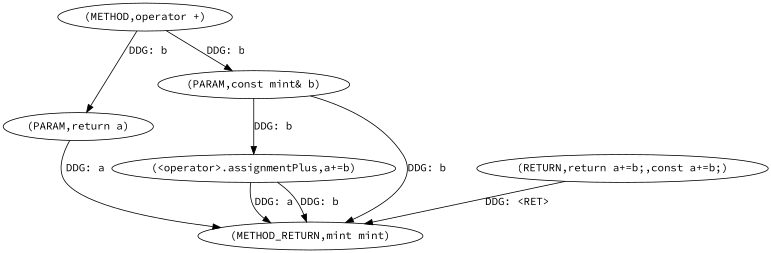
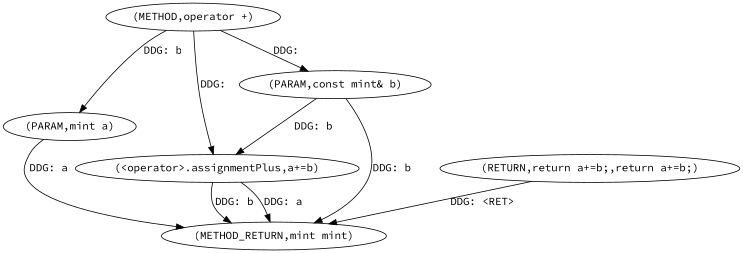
(226, 51) -> (289, 51)
none -> (199, 89)
(78, 127) -> (70, 127)
(623, 168) -> (590, 168)
